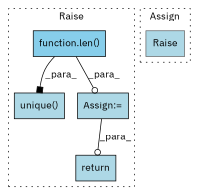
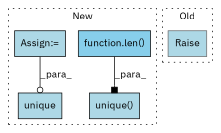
(72, 17) -> (83, 17)
(165, 17) -> (187, 17)
(85, 72) -> none
(96, 168) -> (40, 106)
